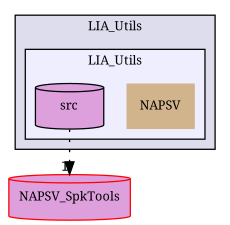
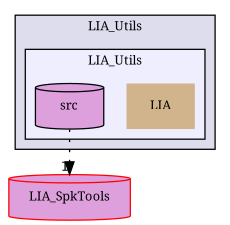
(161, 106) -> (161, 106)
(70, 197) -> (70, 197)
